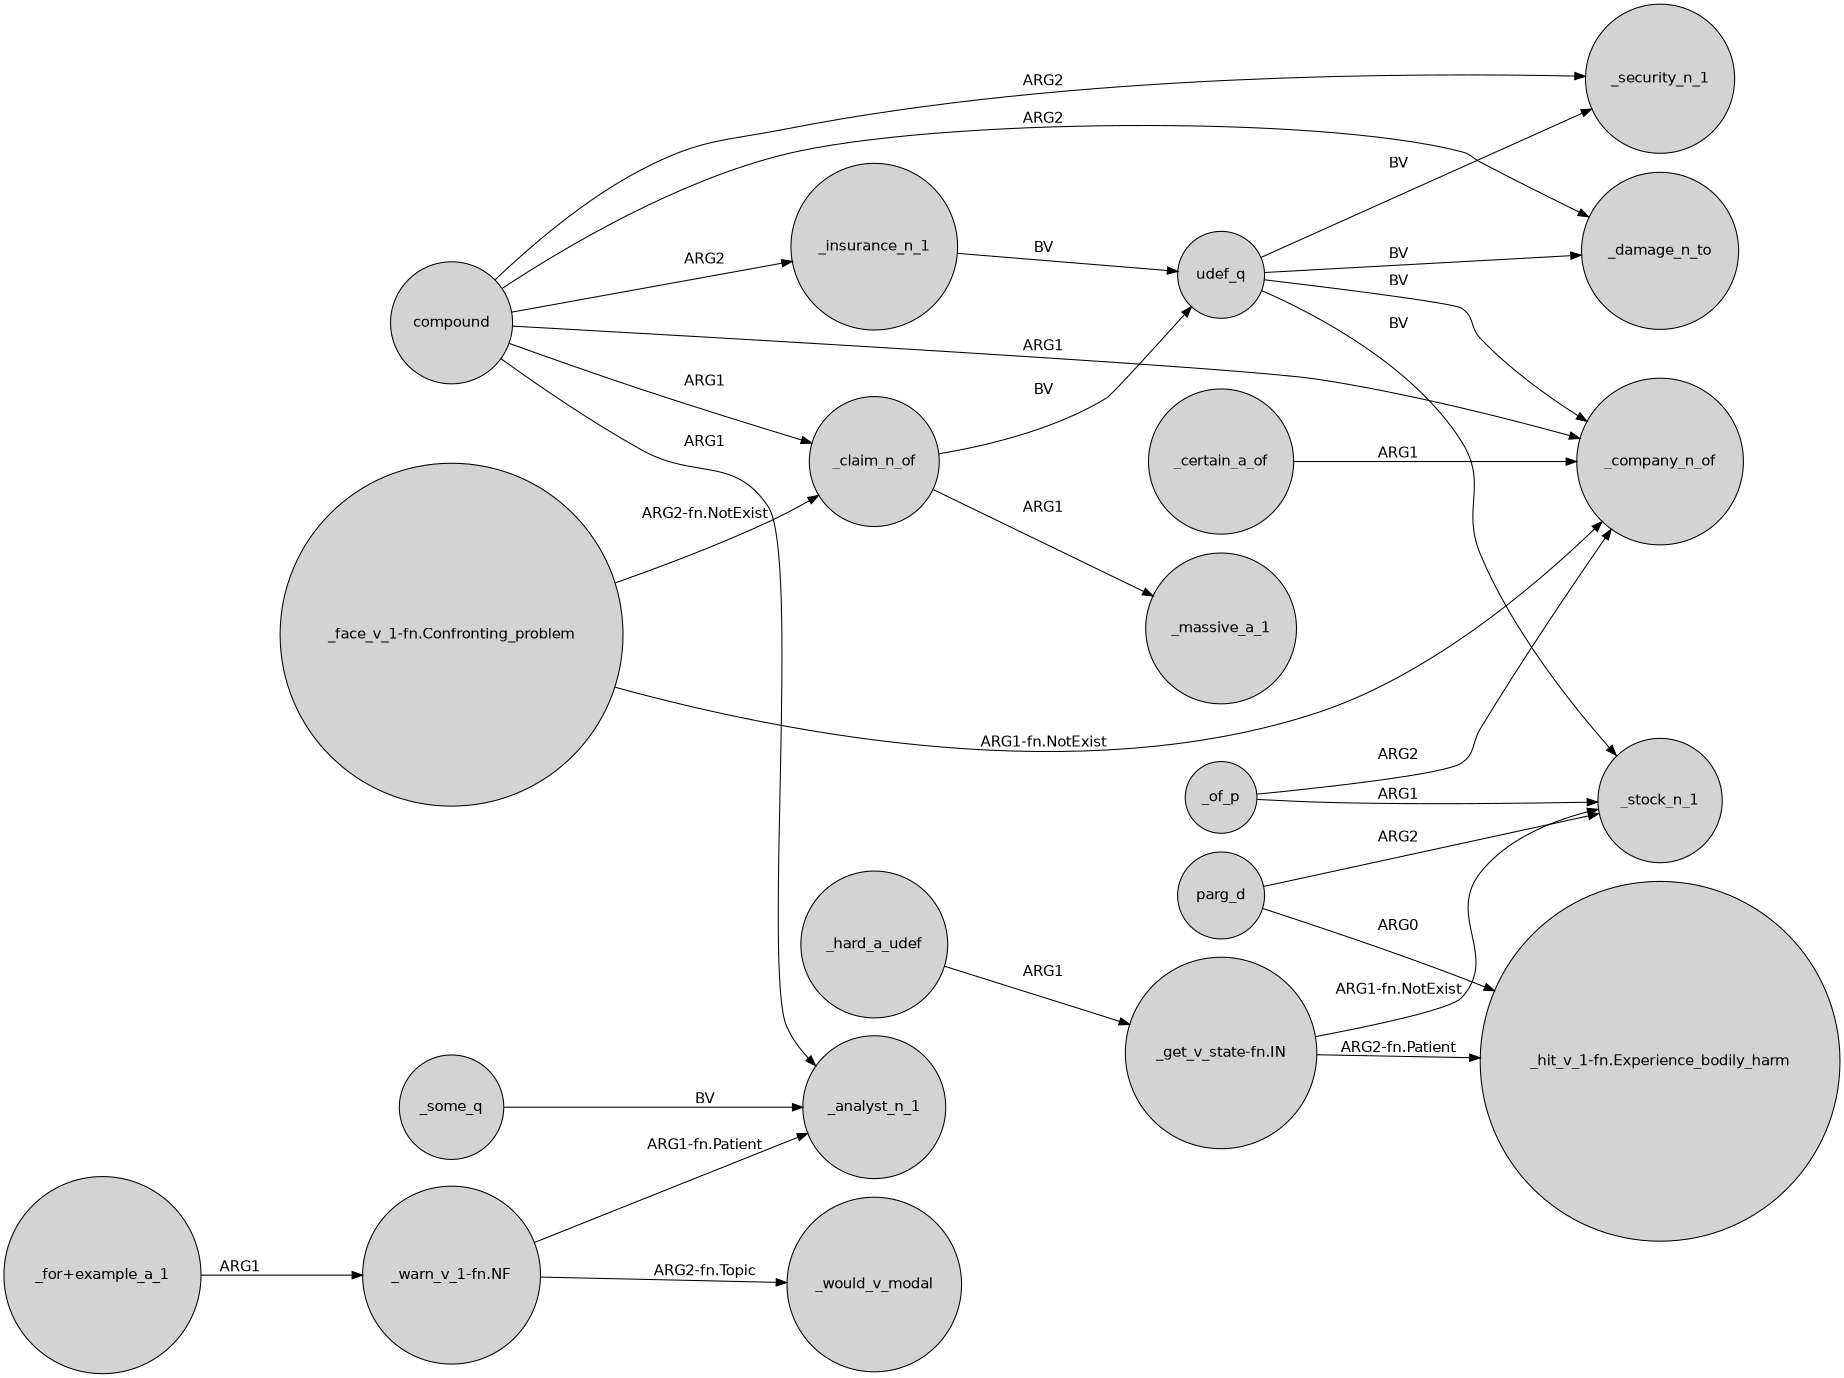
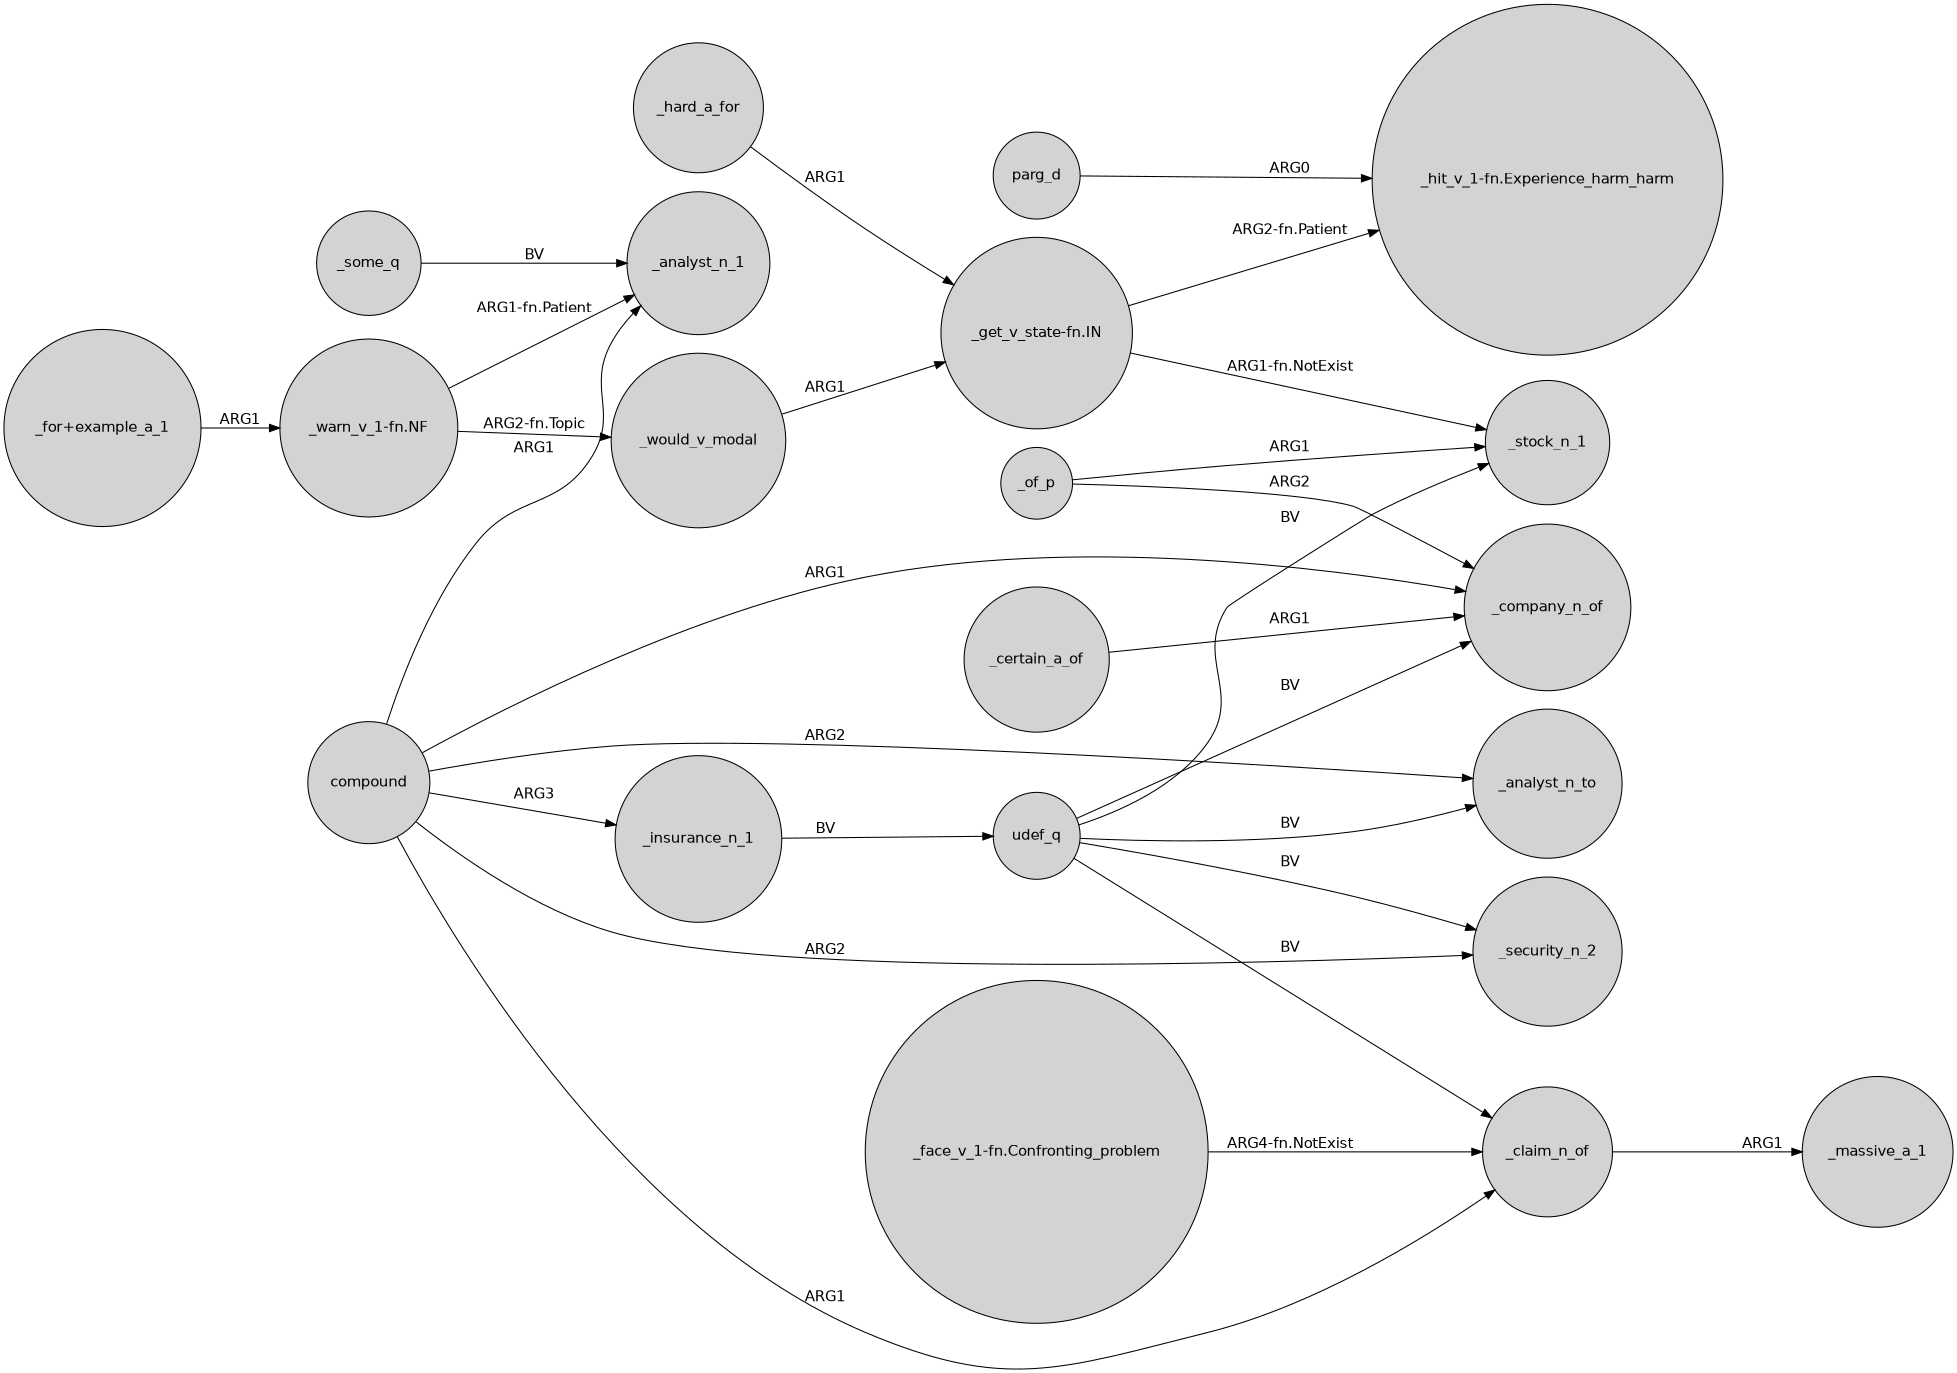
(1660, 79) -> (1548, 952)
(1660, 251) -> (1548, 784)
(705, 260) -> (534, 795)
none -> (859, 390)
(1078, 413) -> (1278, 985)
(705, 514) -> (1290, 1144)
(1133, 748) -> none
(1426, 851) -> none
(874, 944) -> (698, 108)
(1660, 1061) -> (1548, 180)
